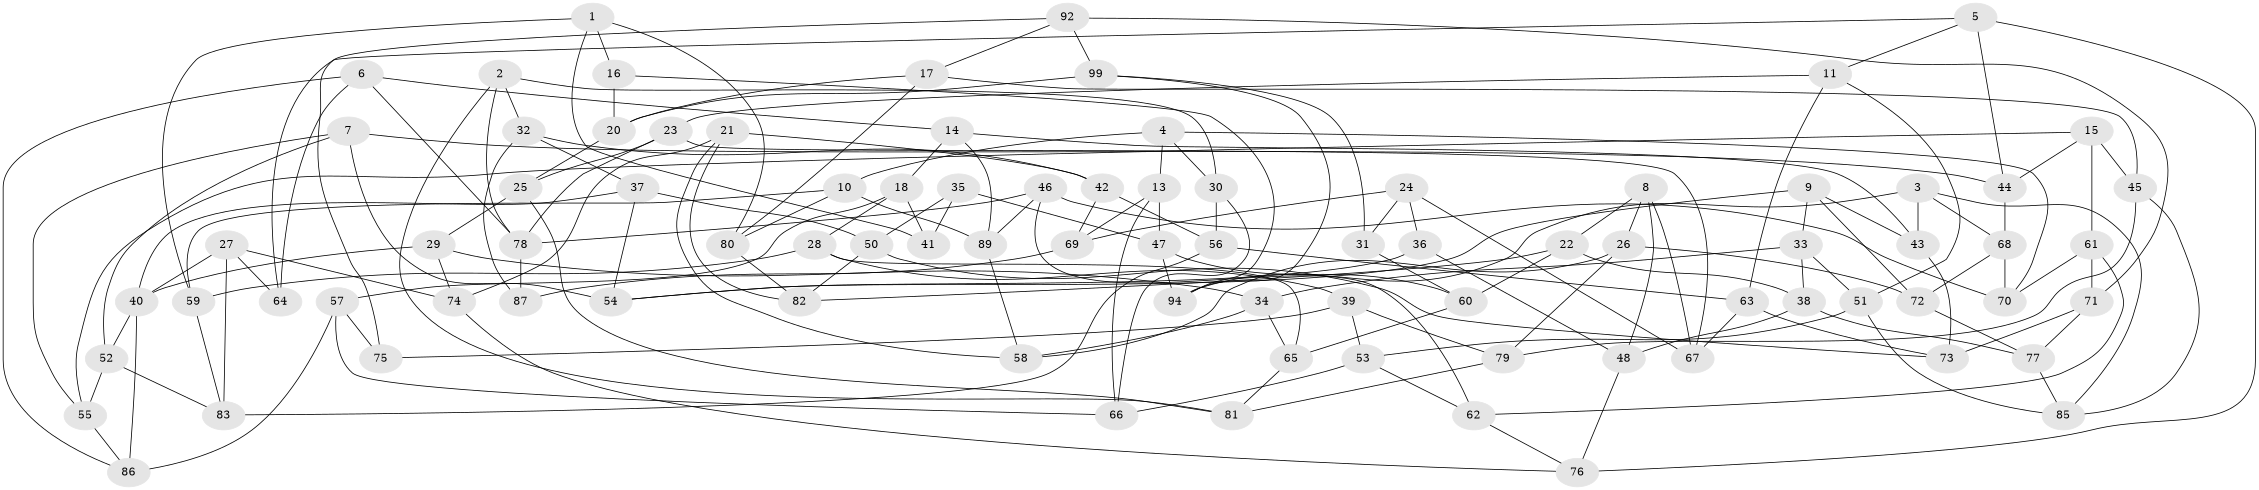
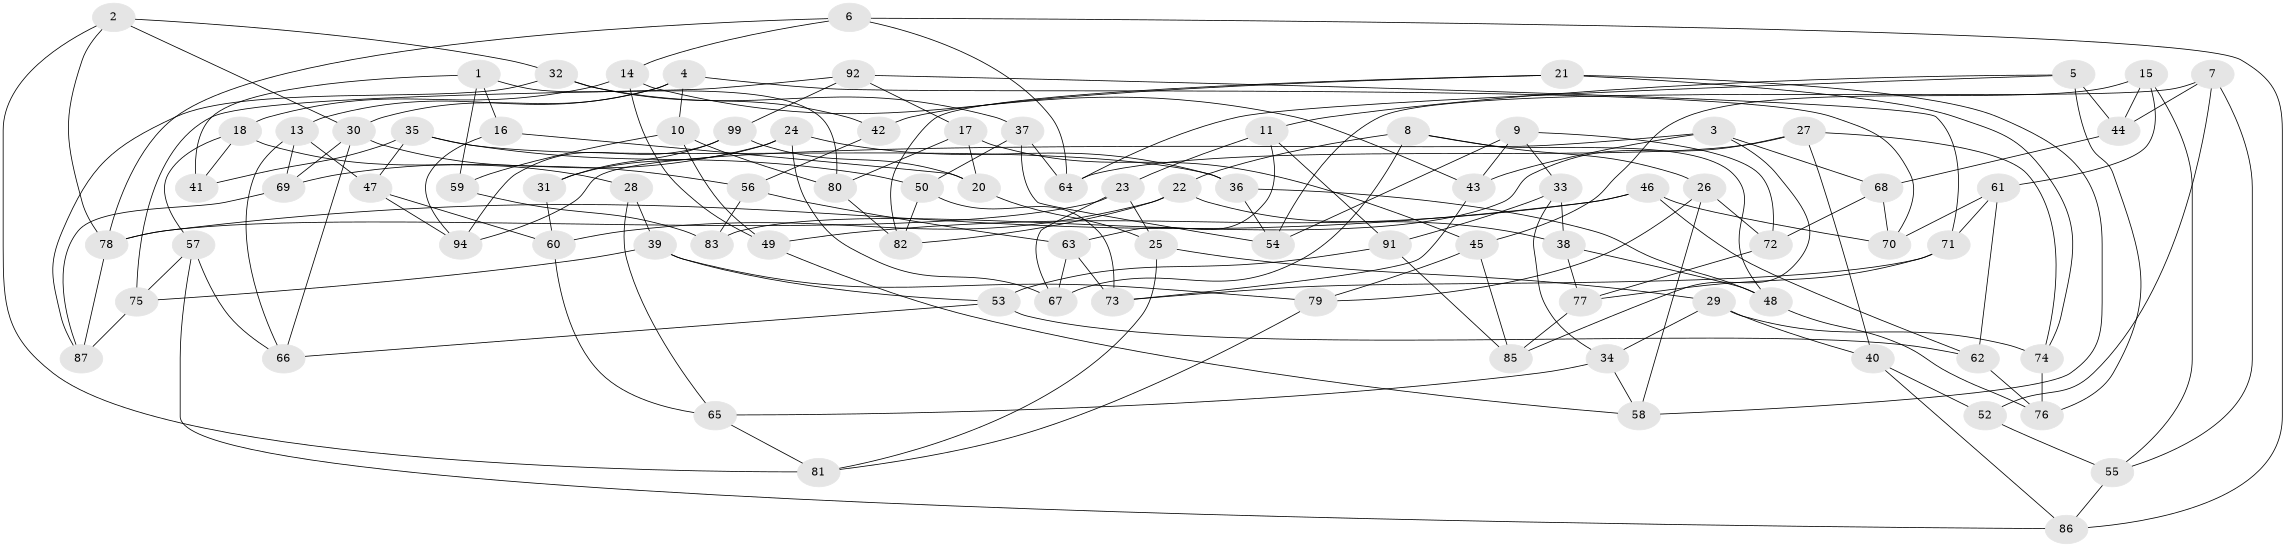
none -> (827, 153)
(321, 203) -> (1046, 162)
(1087, 217) -> (319, 160)
(985, 245) -> (769, 245)
(490, 273) -> none
(1861, 302) -> (1390, 245)
none -> (109, 330)
(165, 387) -> none
